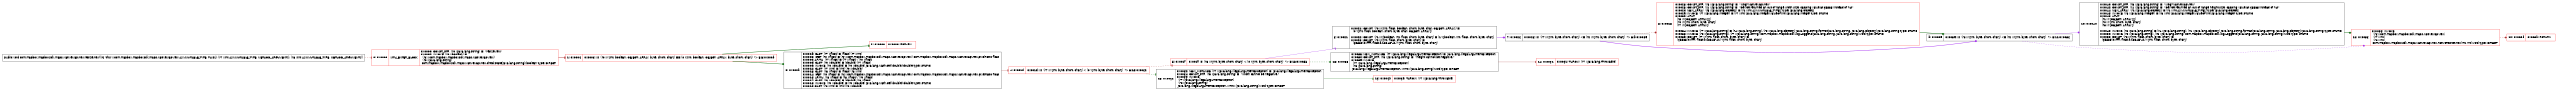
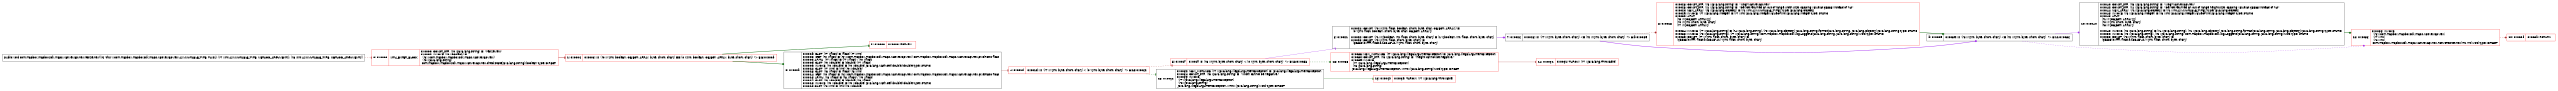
(1415, 62) -> (1415, 62)
